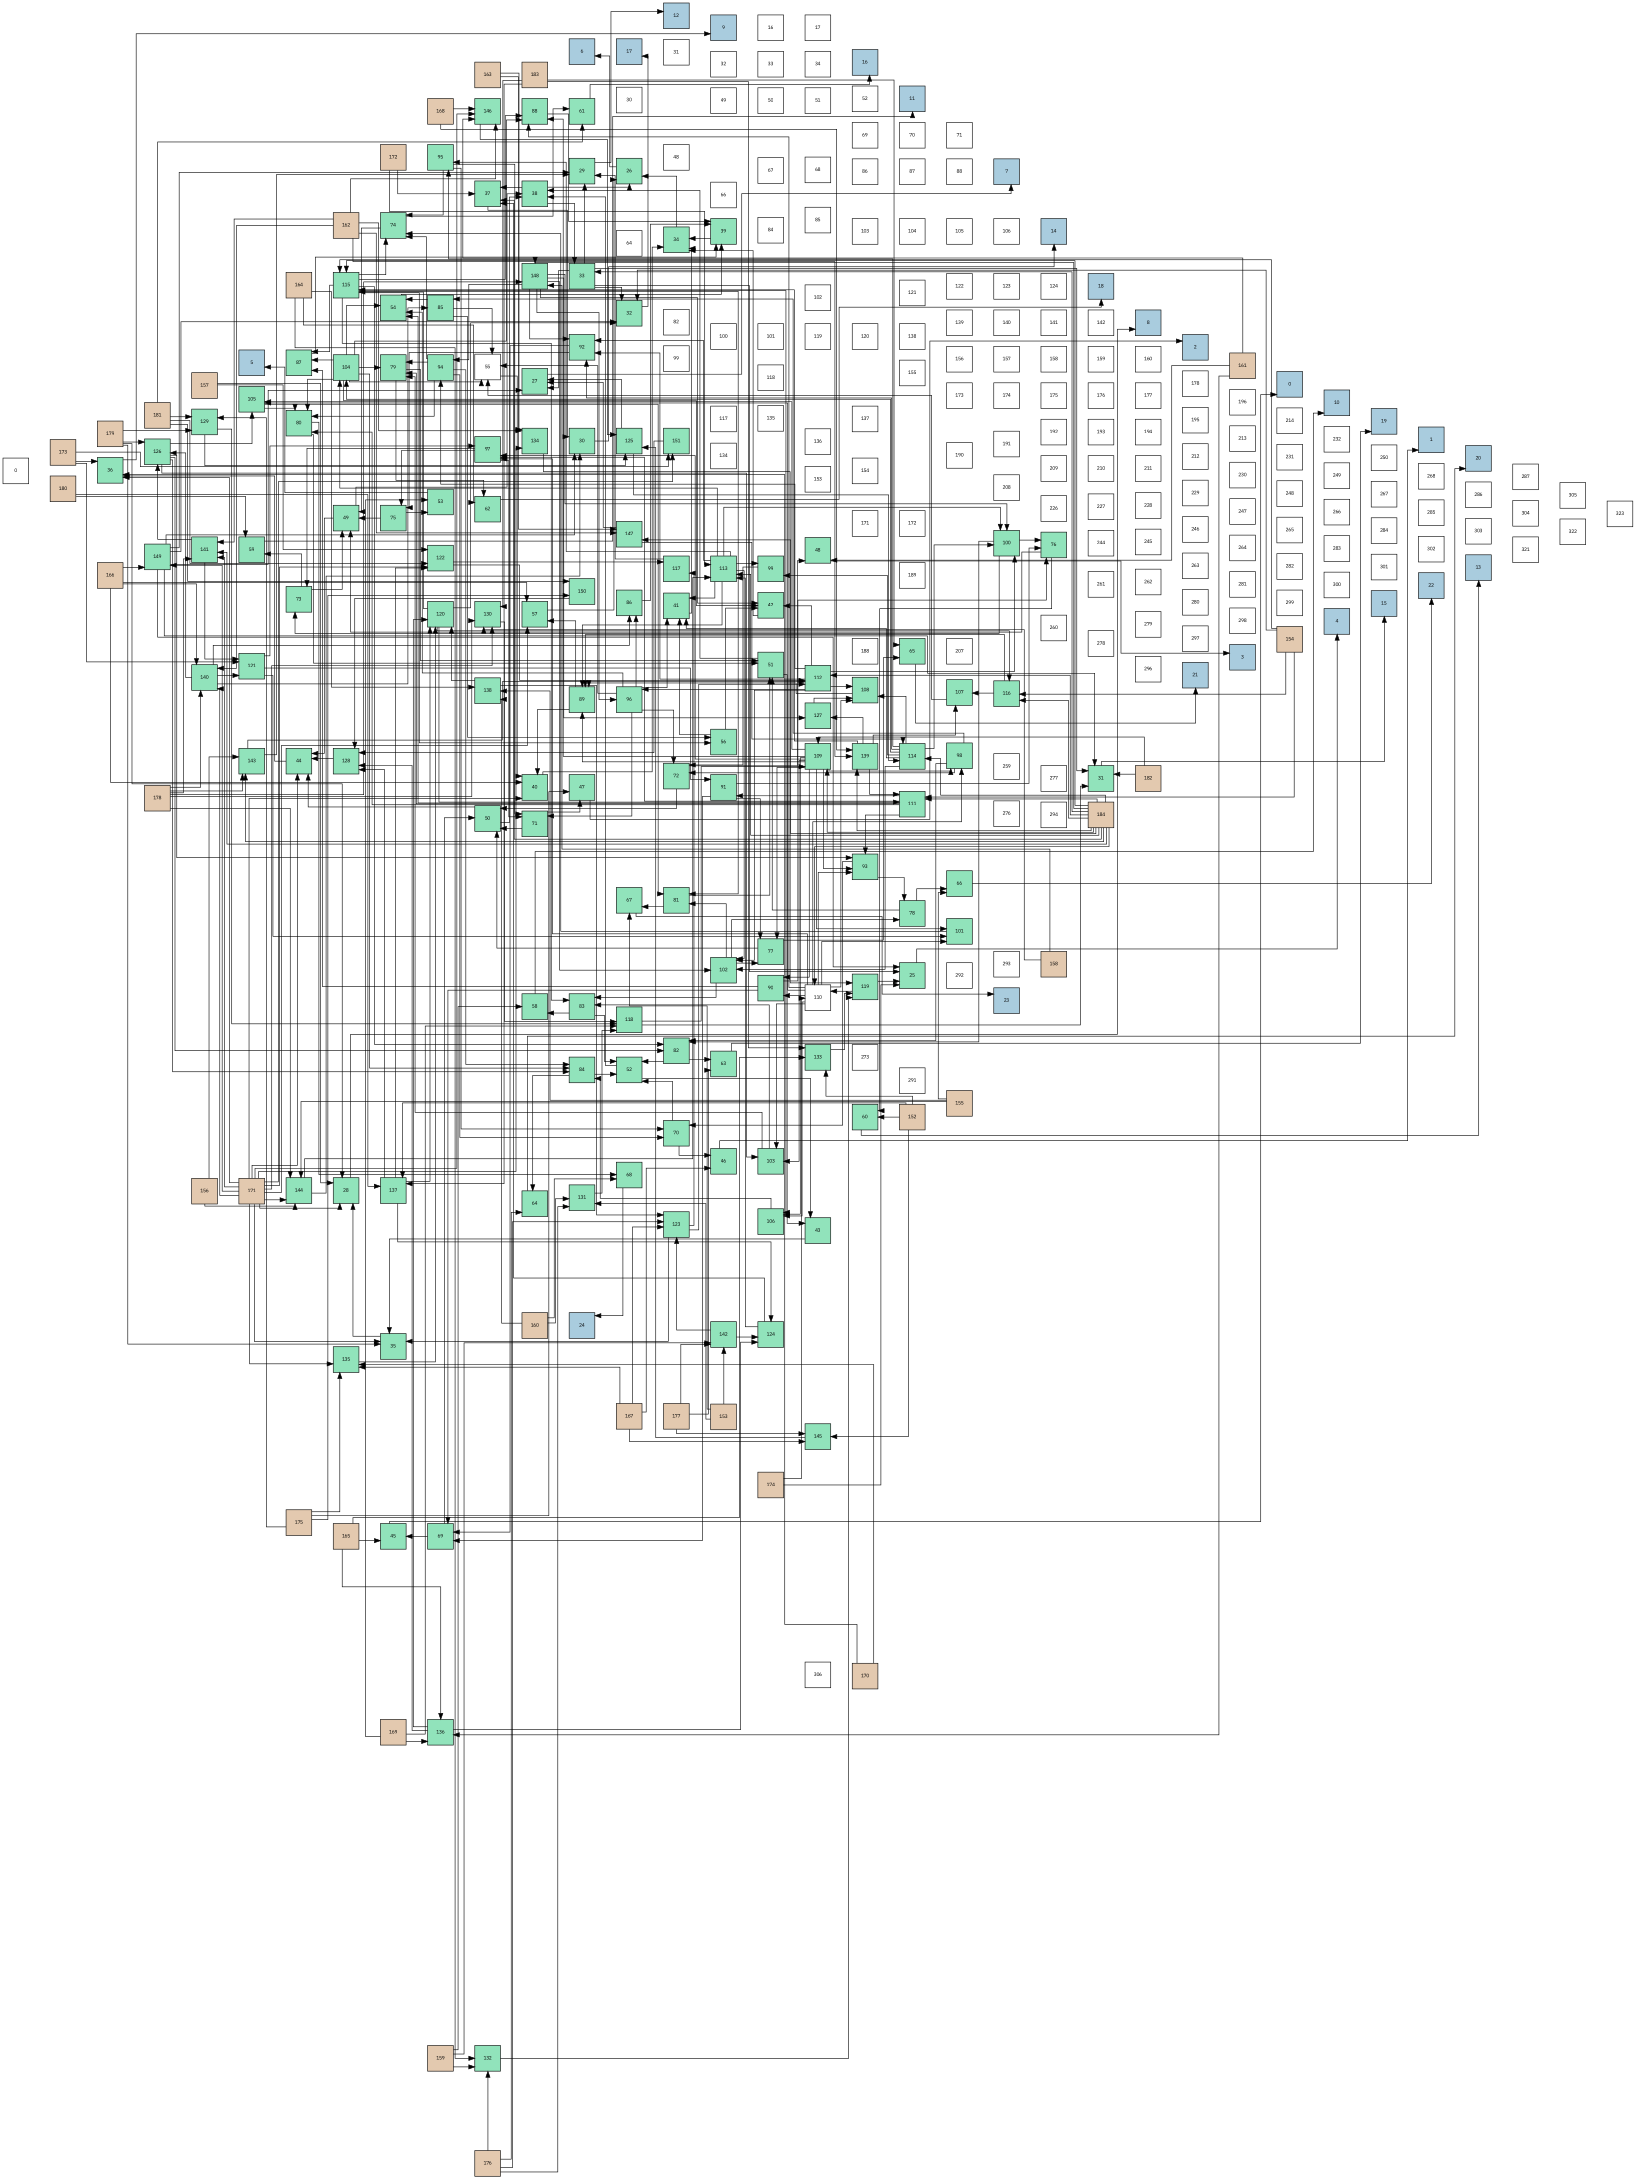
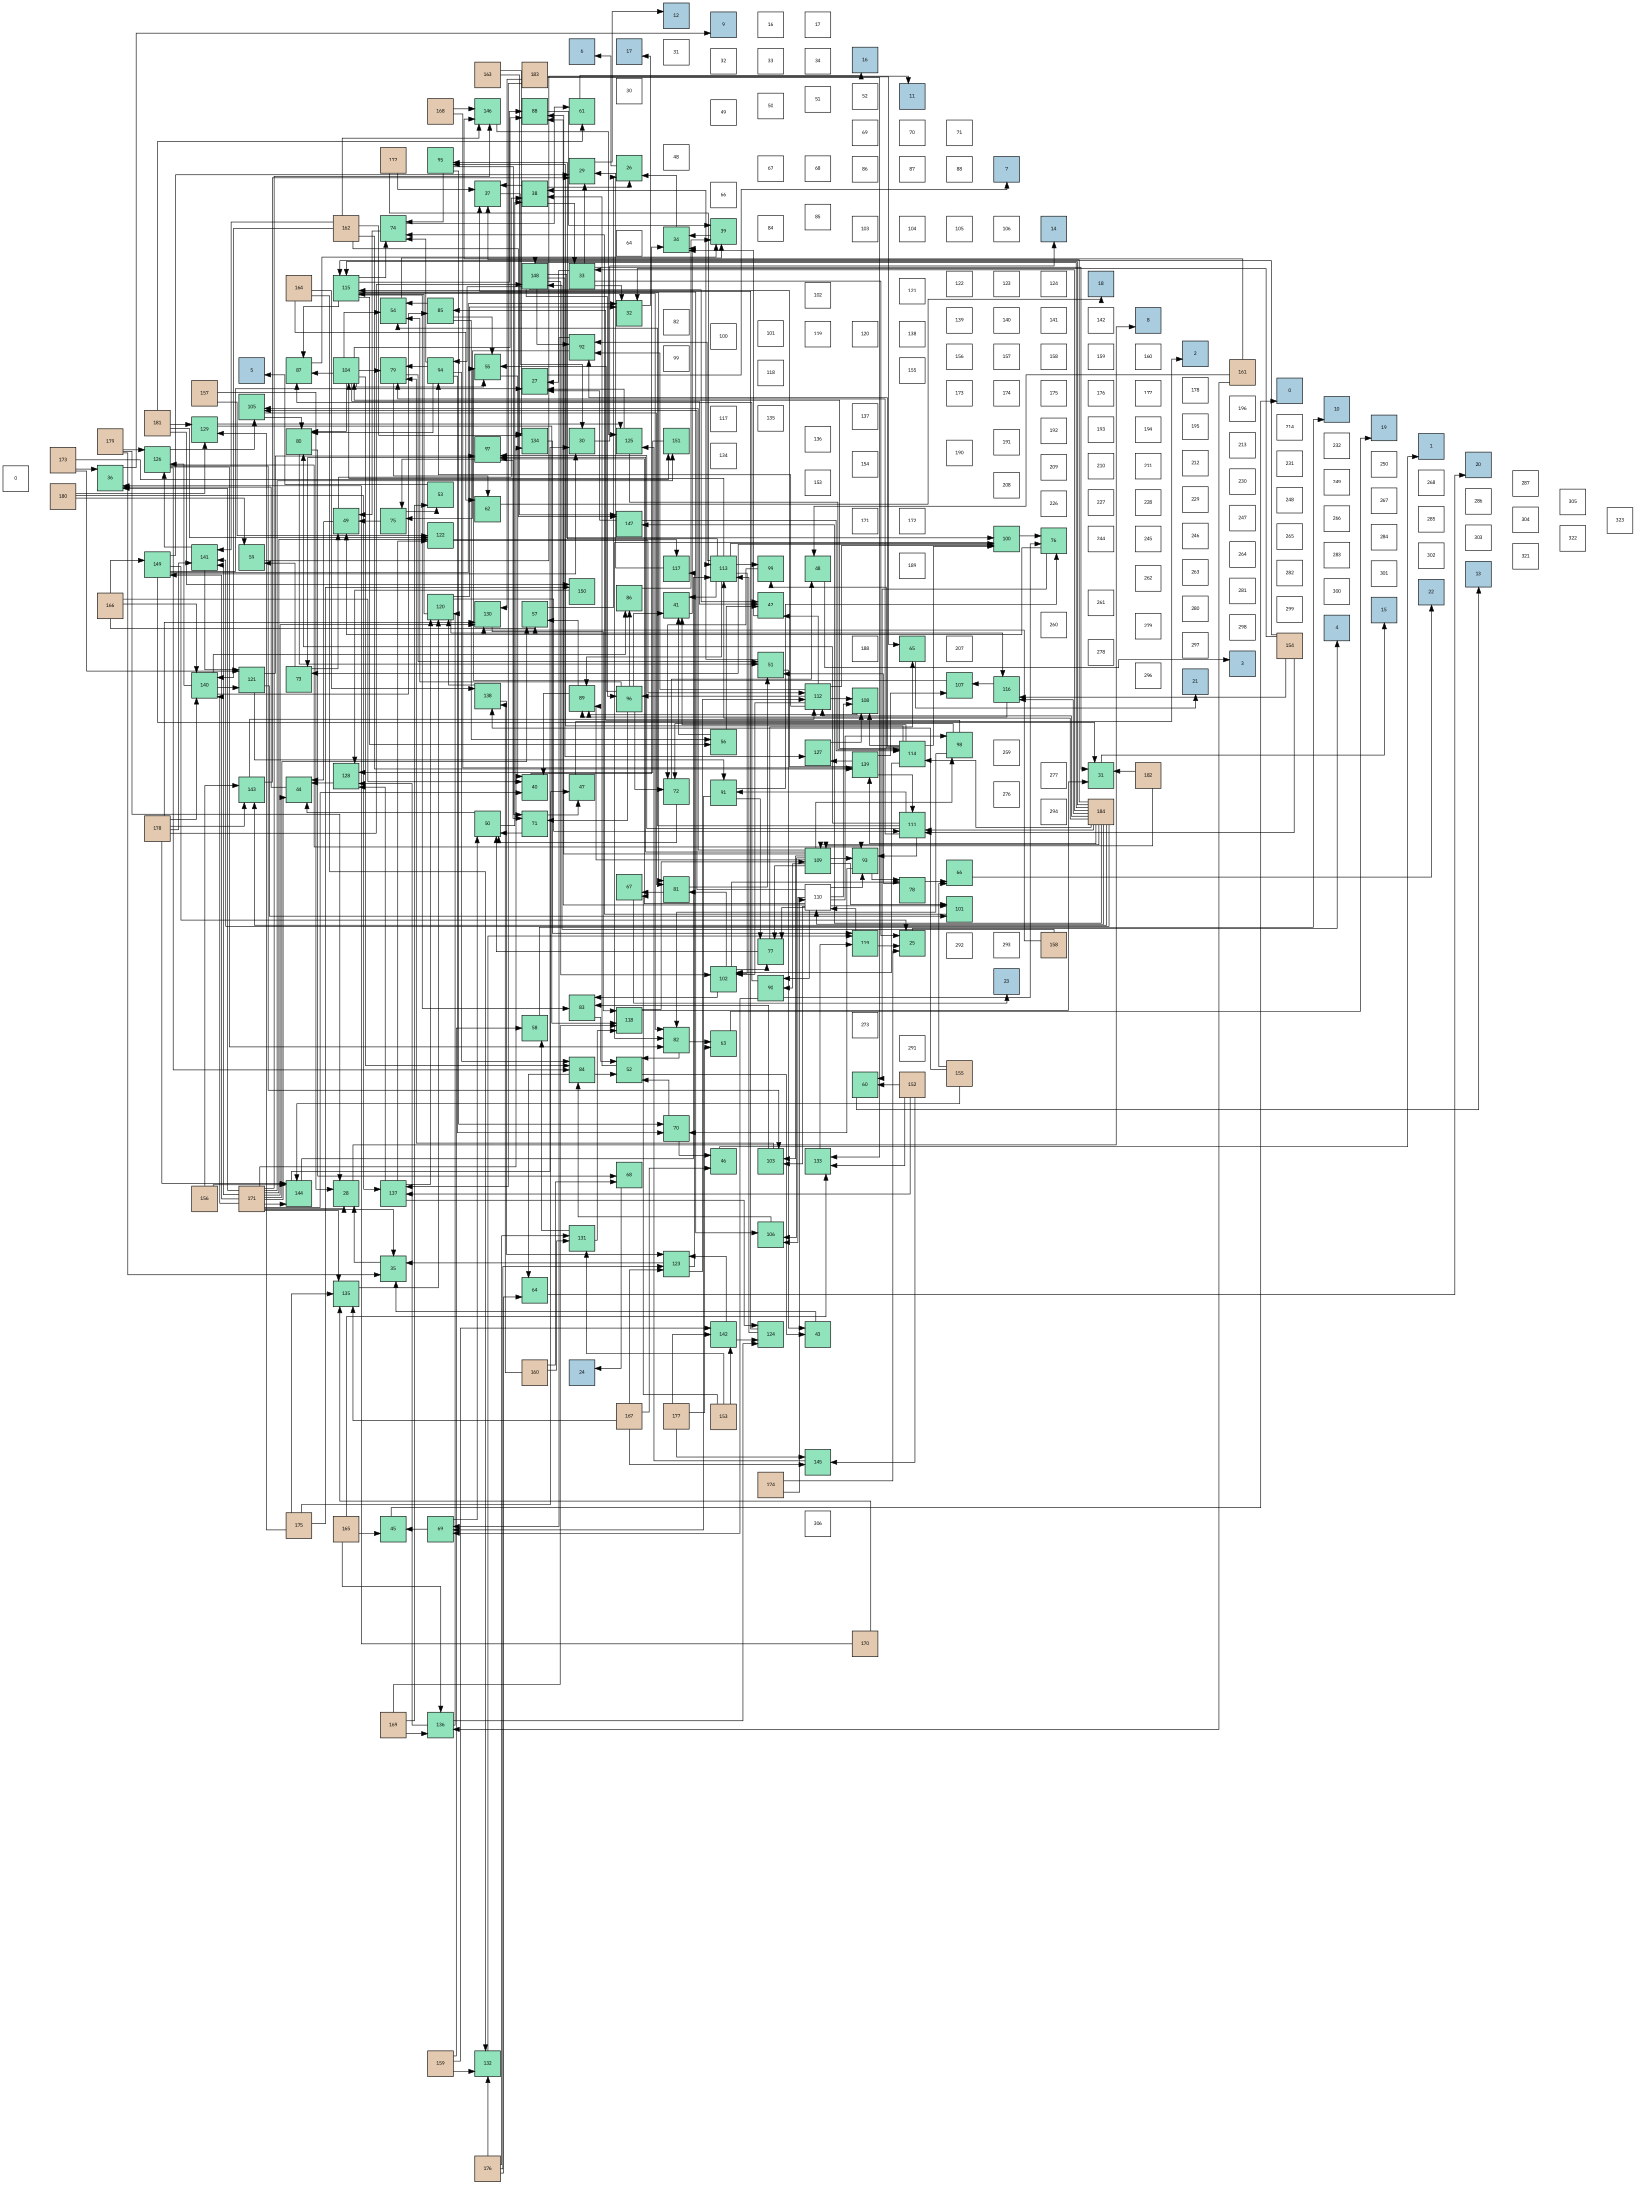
(488, 367) -> (488, 367)
(154, 430) -> (205, 492)
none -> (782, 908)
(561, 1013) -> (542, 1153)
